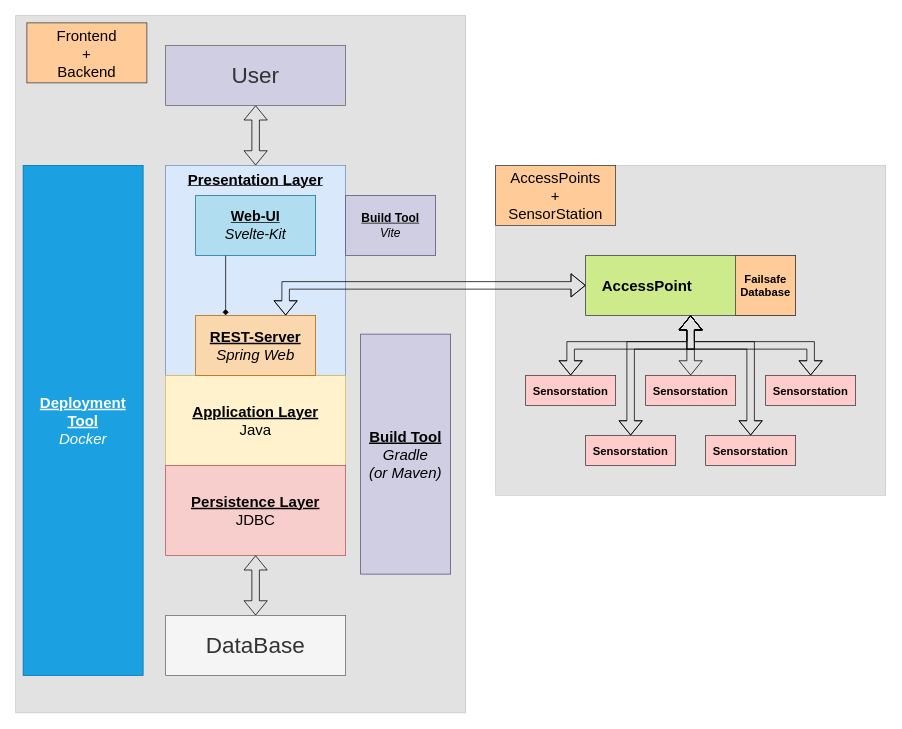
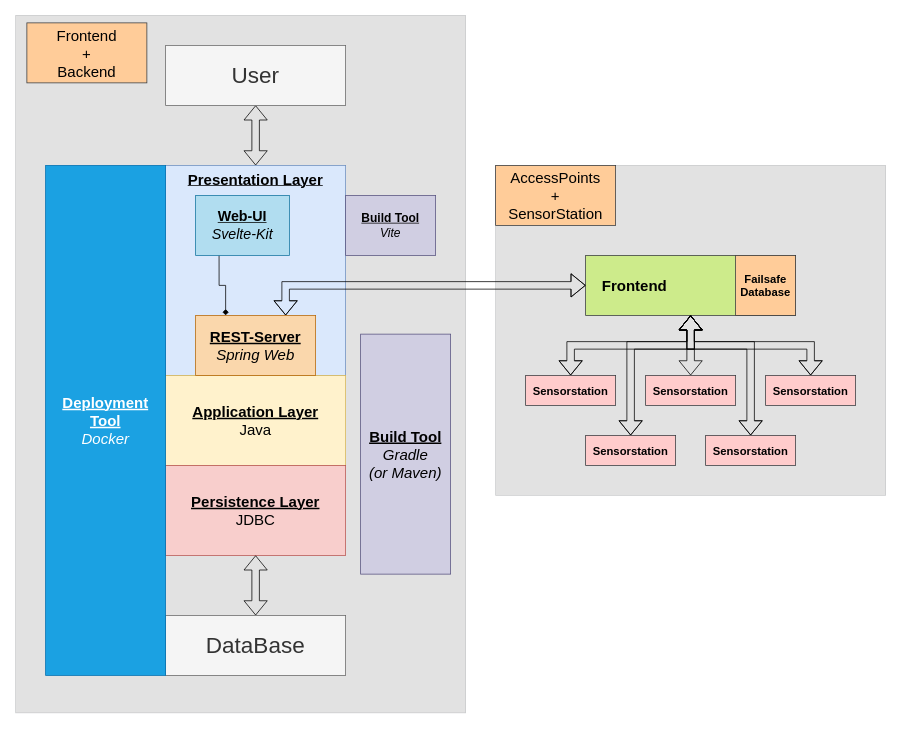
(255, 75) -> (255, 75)
(255, 225) -> (242, 225)
(628, 285) -> (622, 285)
(83, 420) -> (105, 420)
